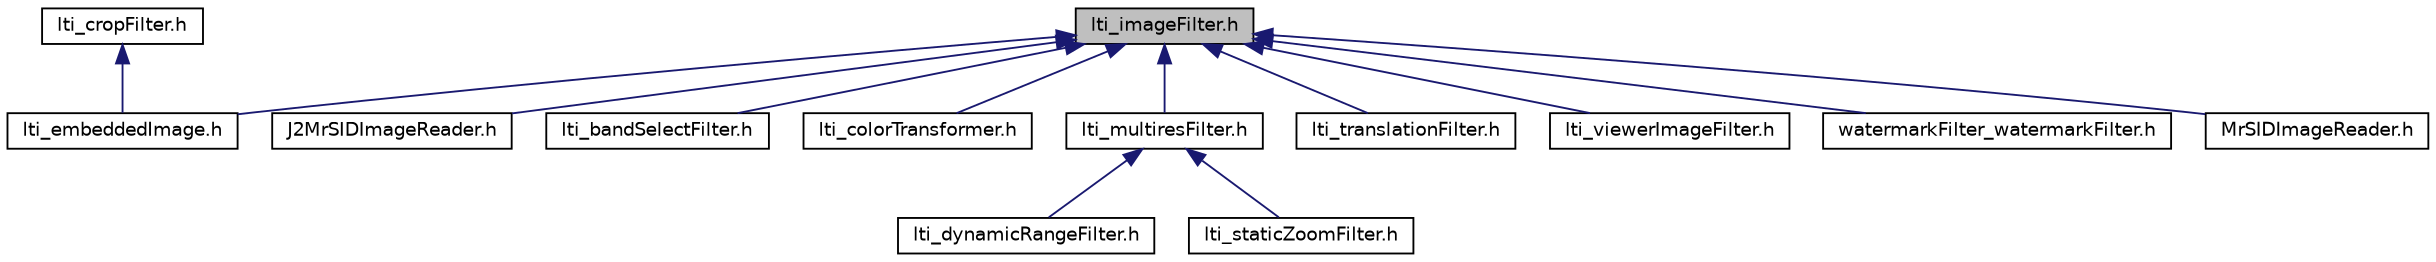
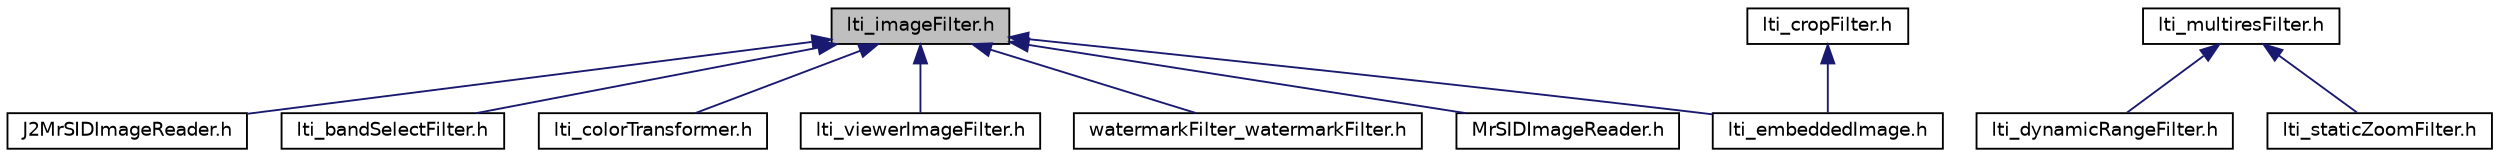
(1165, 88) -> none
(1406, 131) -> none
